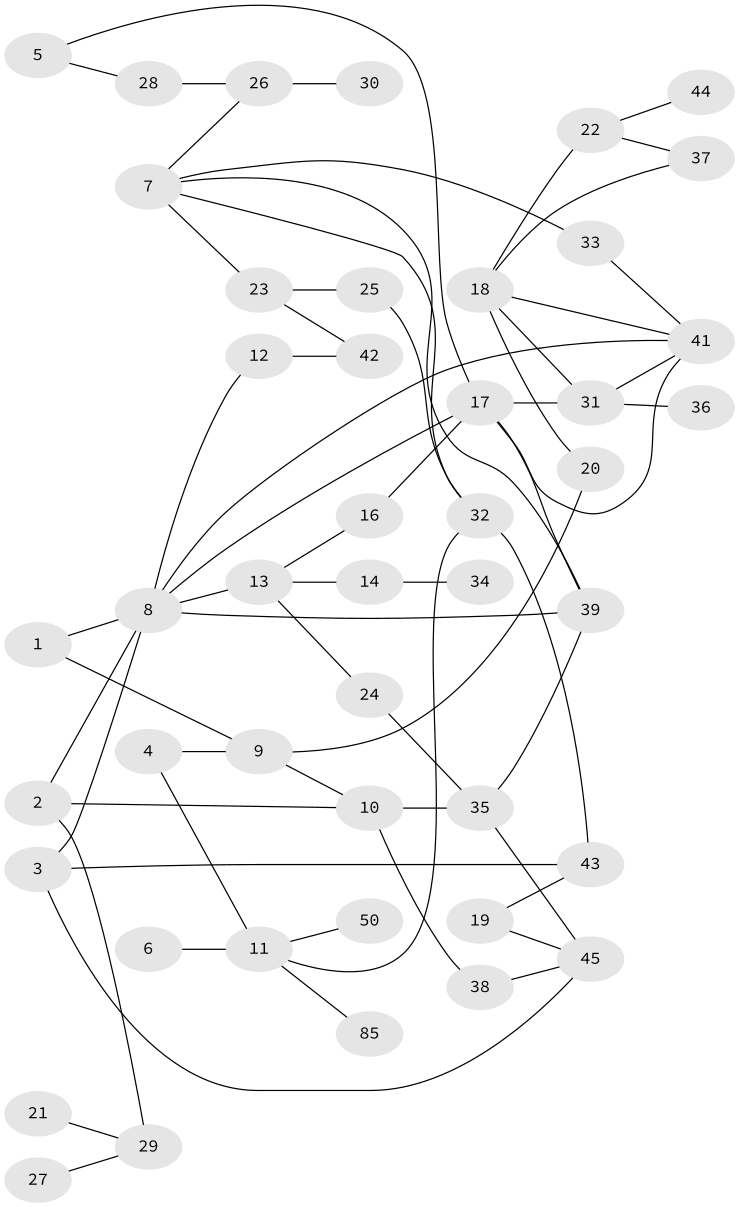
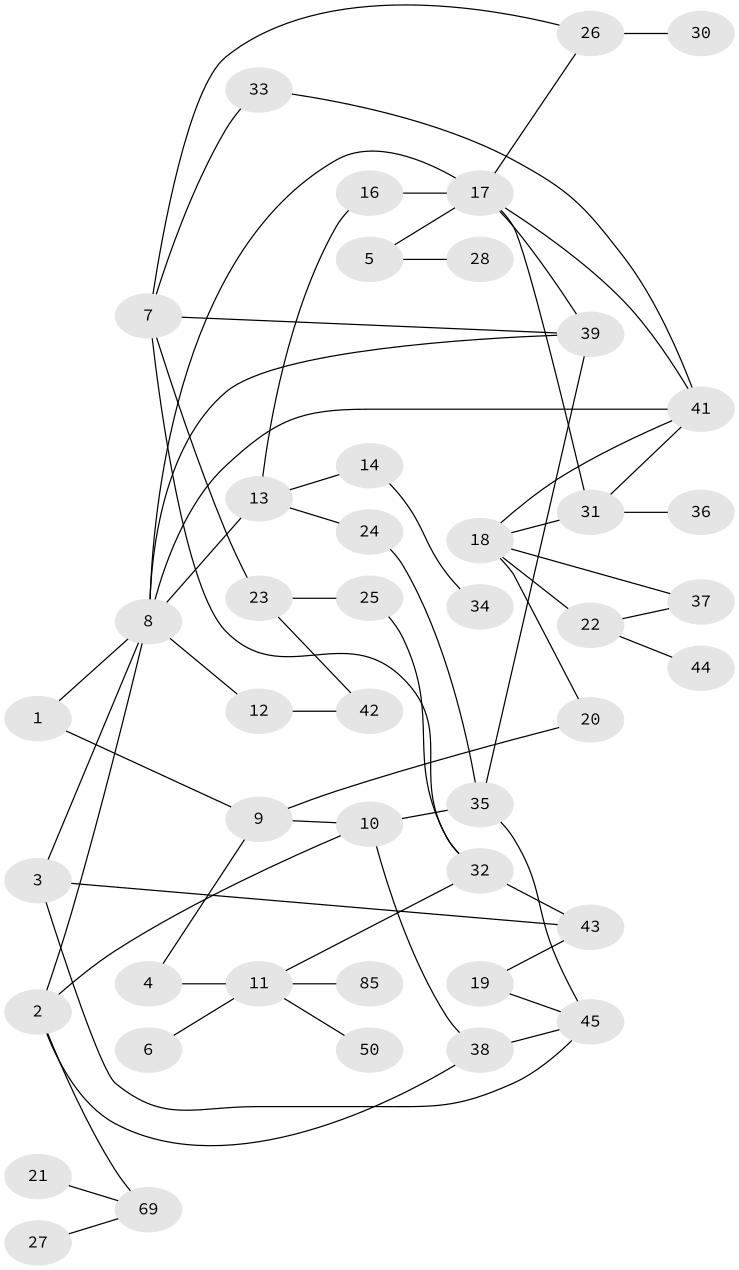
(204, 84) -> (535, 113)
none -> (234, 1144)
(149, 1147) -> (149, 1210)
